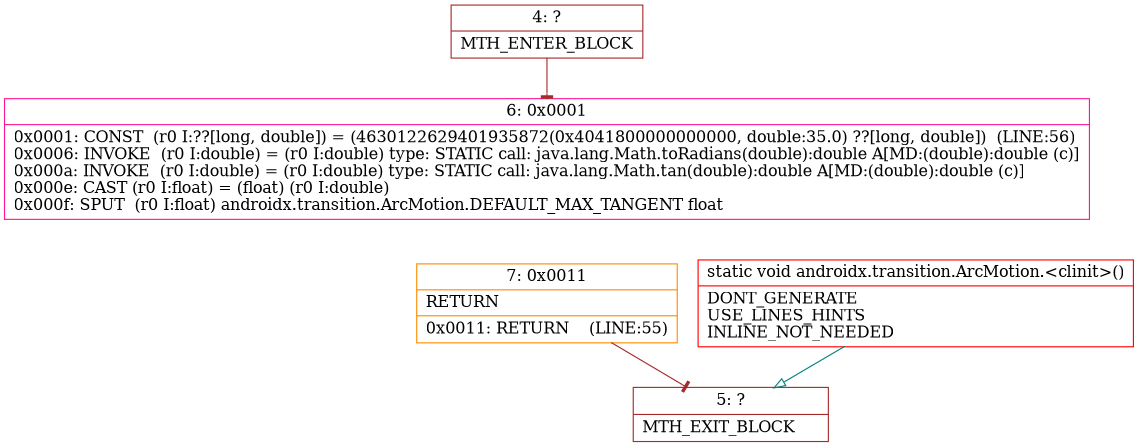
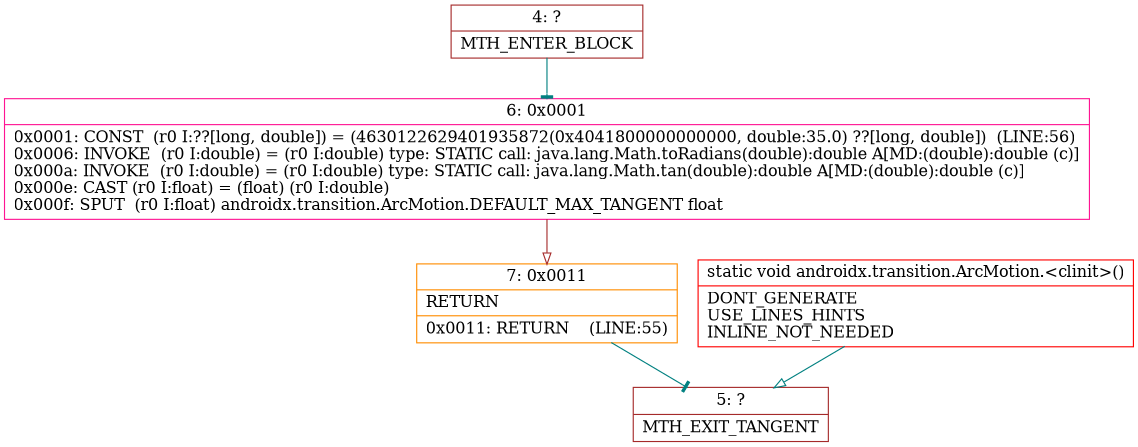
(547, 76) -> (547, 76)
none -> (547, 236)
(647, 364) -> (647, 364)
(719, 427) -> (731, 427)
